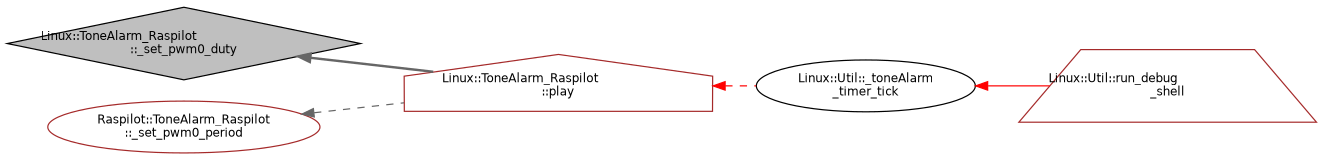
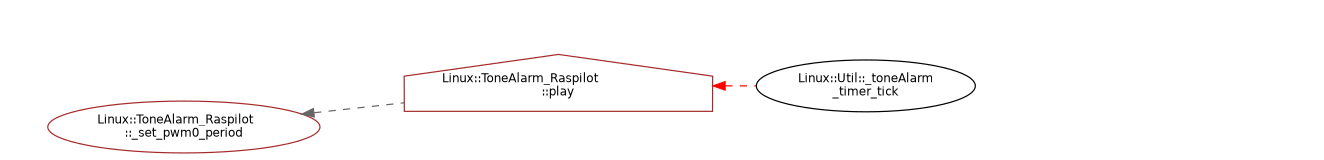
(184, 44) -> none
(1168, 86) -> none
(184, 127) -> (184, 127)
